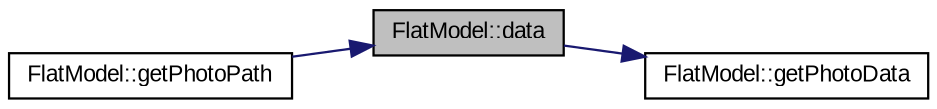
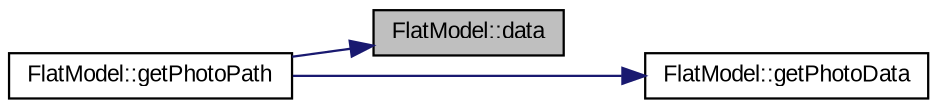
(593, 50) -> (457, 76)
